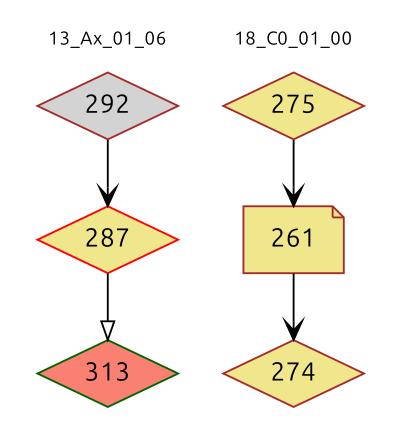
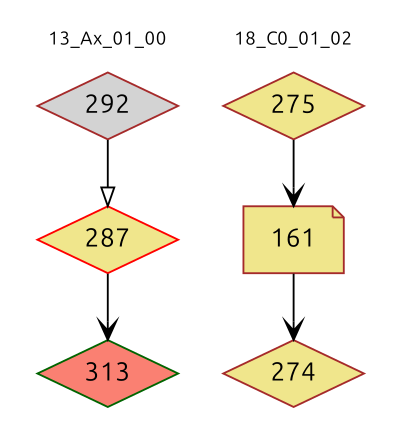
(108, 40) -> (108, 40)
(294, 40) -> (294, 40)
(108, 164) -> (108, 164)
(294, 240) -> (294, 240)
(108, 298) -> (108, 298)
